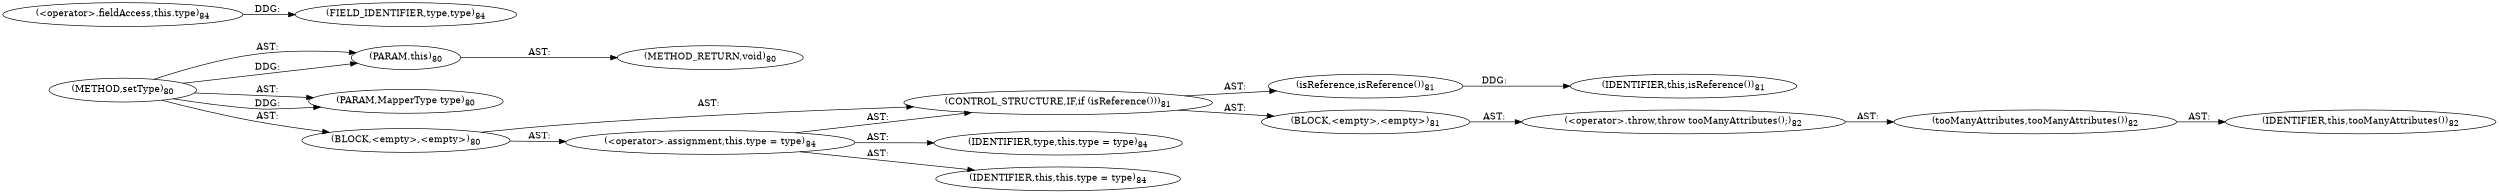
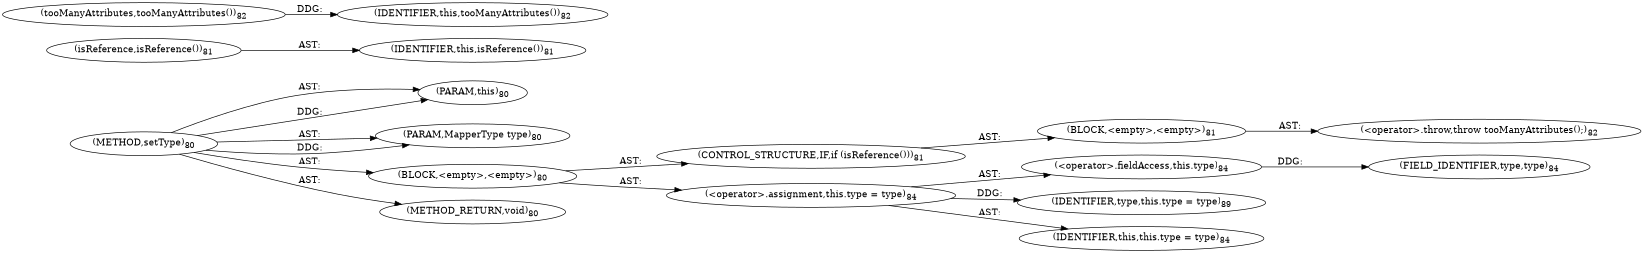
(536, 58) -> (286, 183)
(1496, 81) -> (311, 45)
(1227, 94) -> none
(2201, 117) -> (311, 10)
(1866, 122) -> none
(880, 123) -> (978, 181)
(879, 137) -> (991, 194)
(1143, 142) -> (1226, 202)
